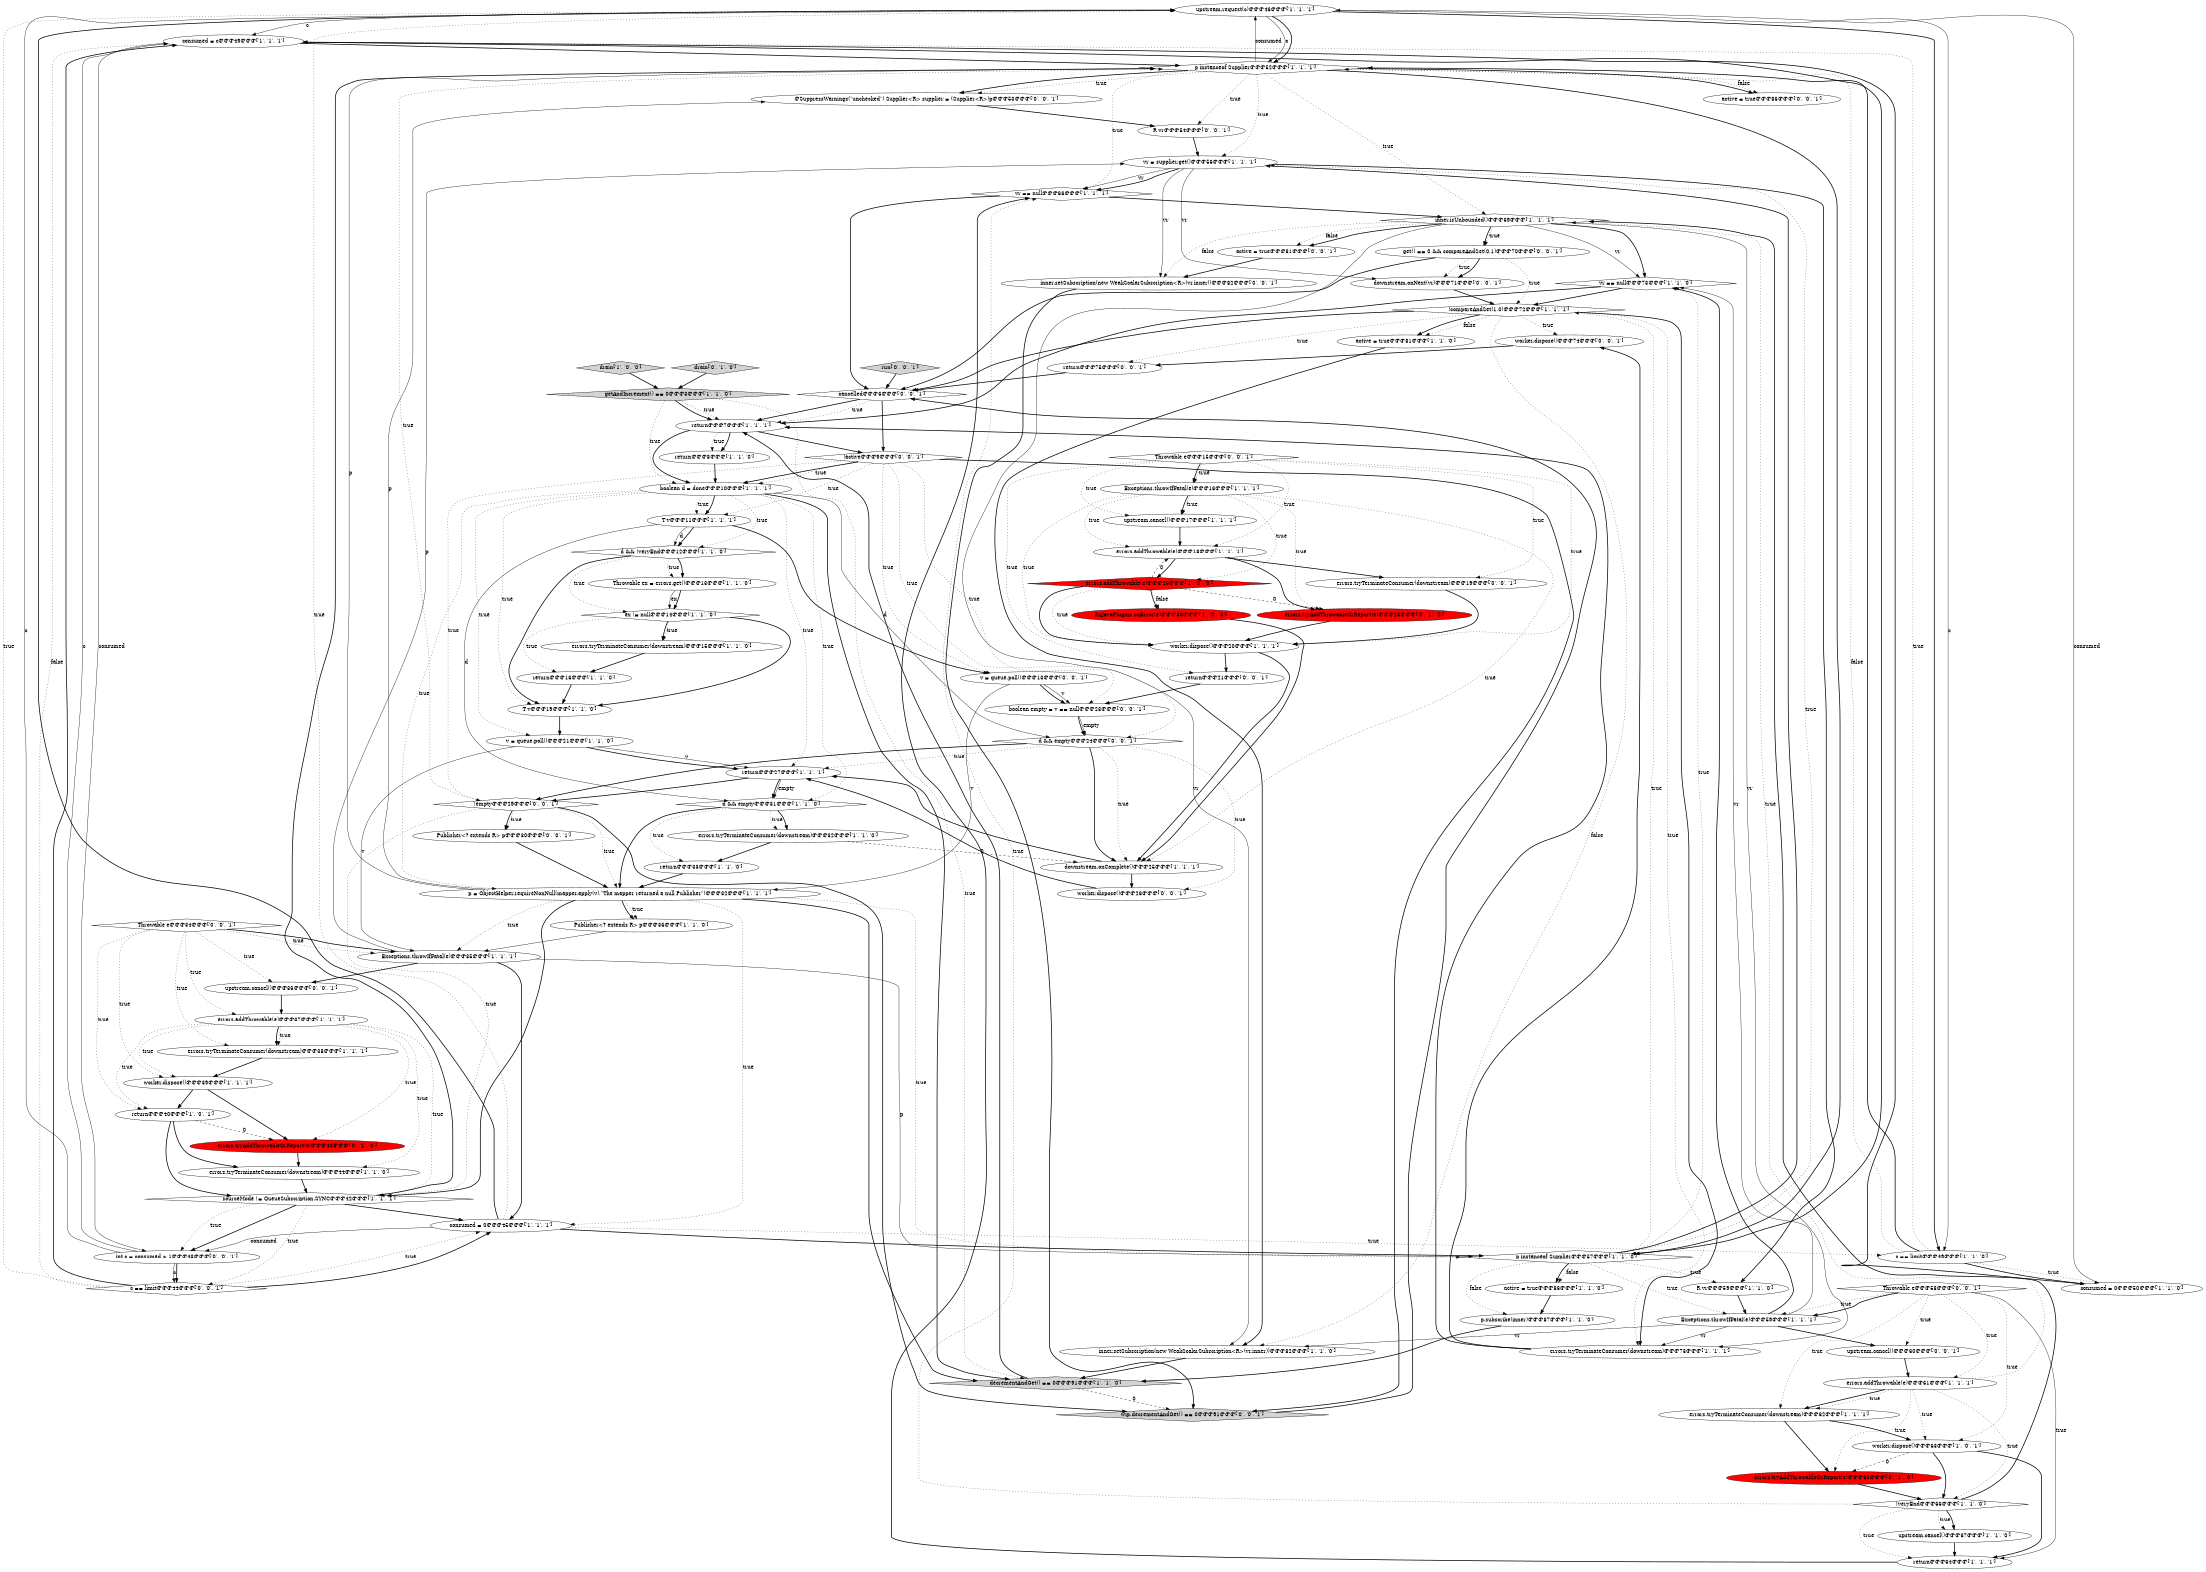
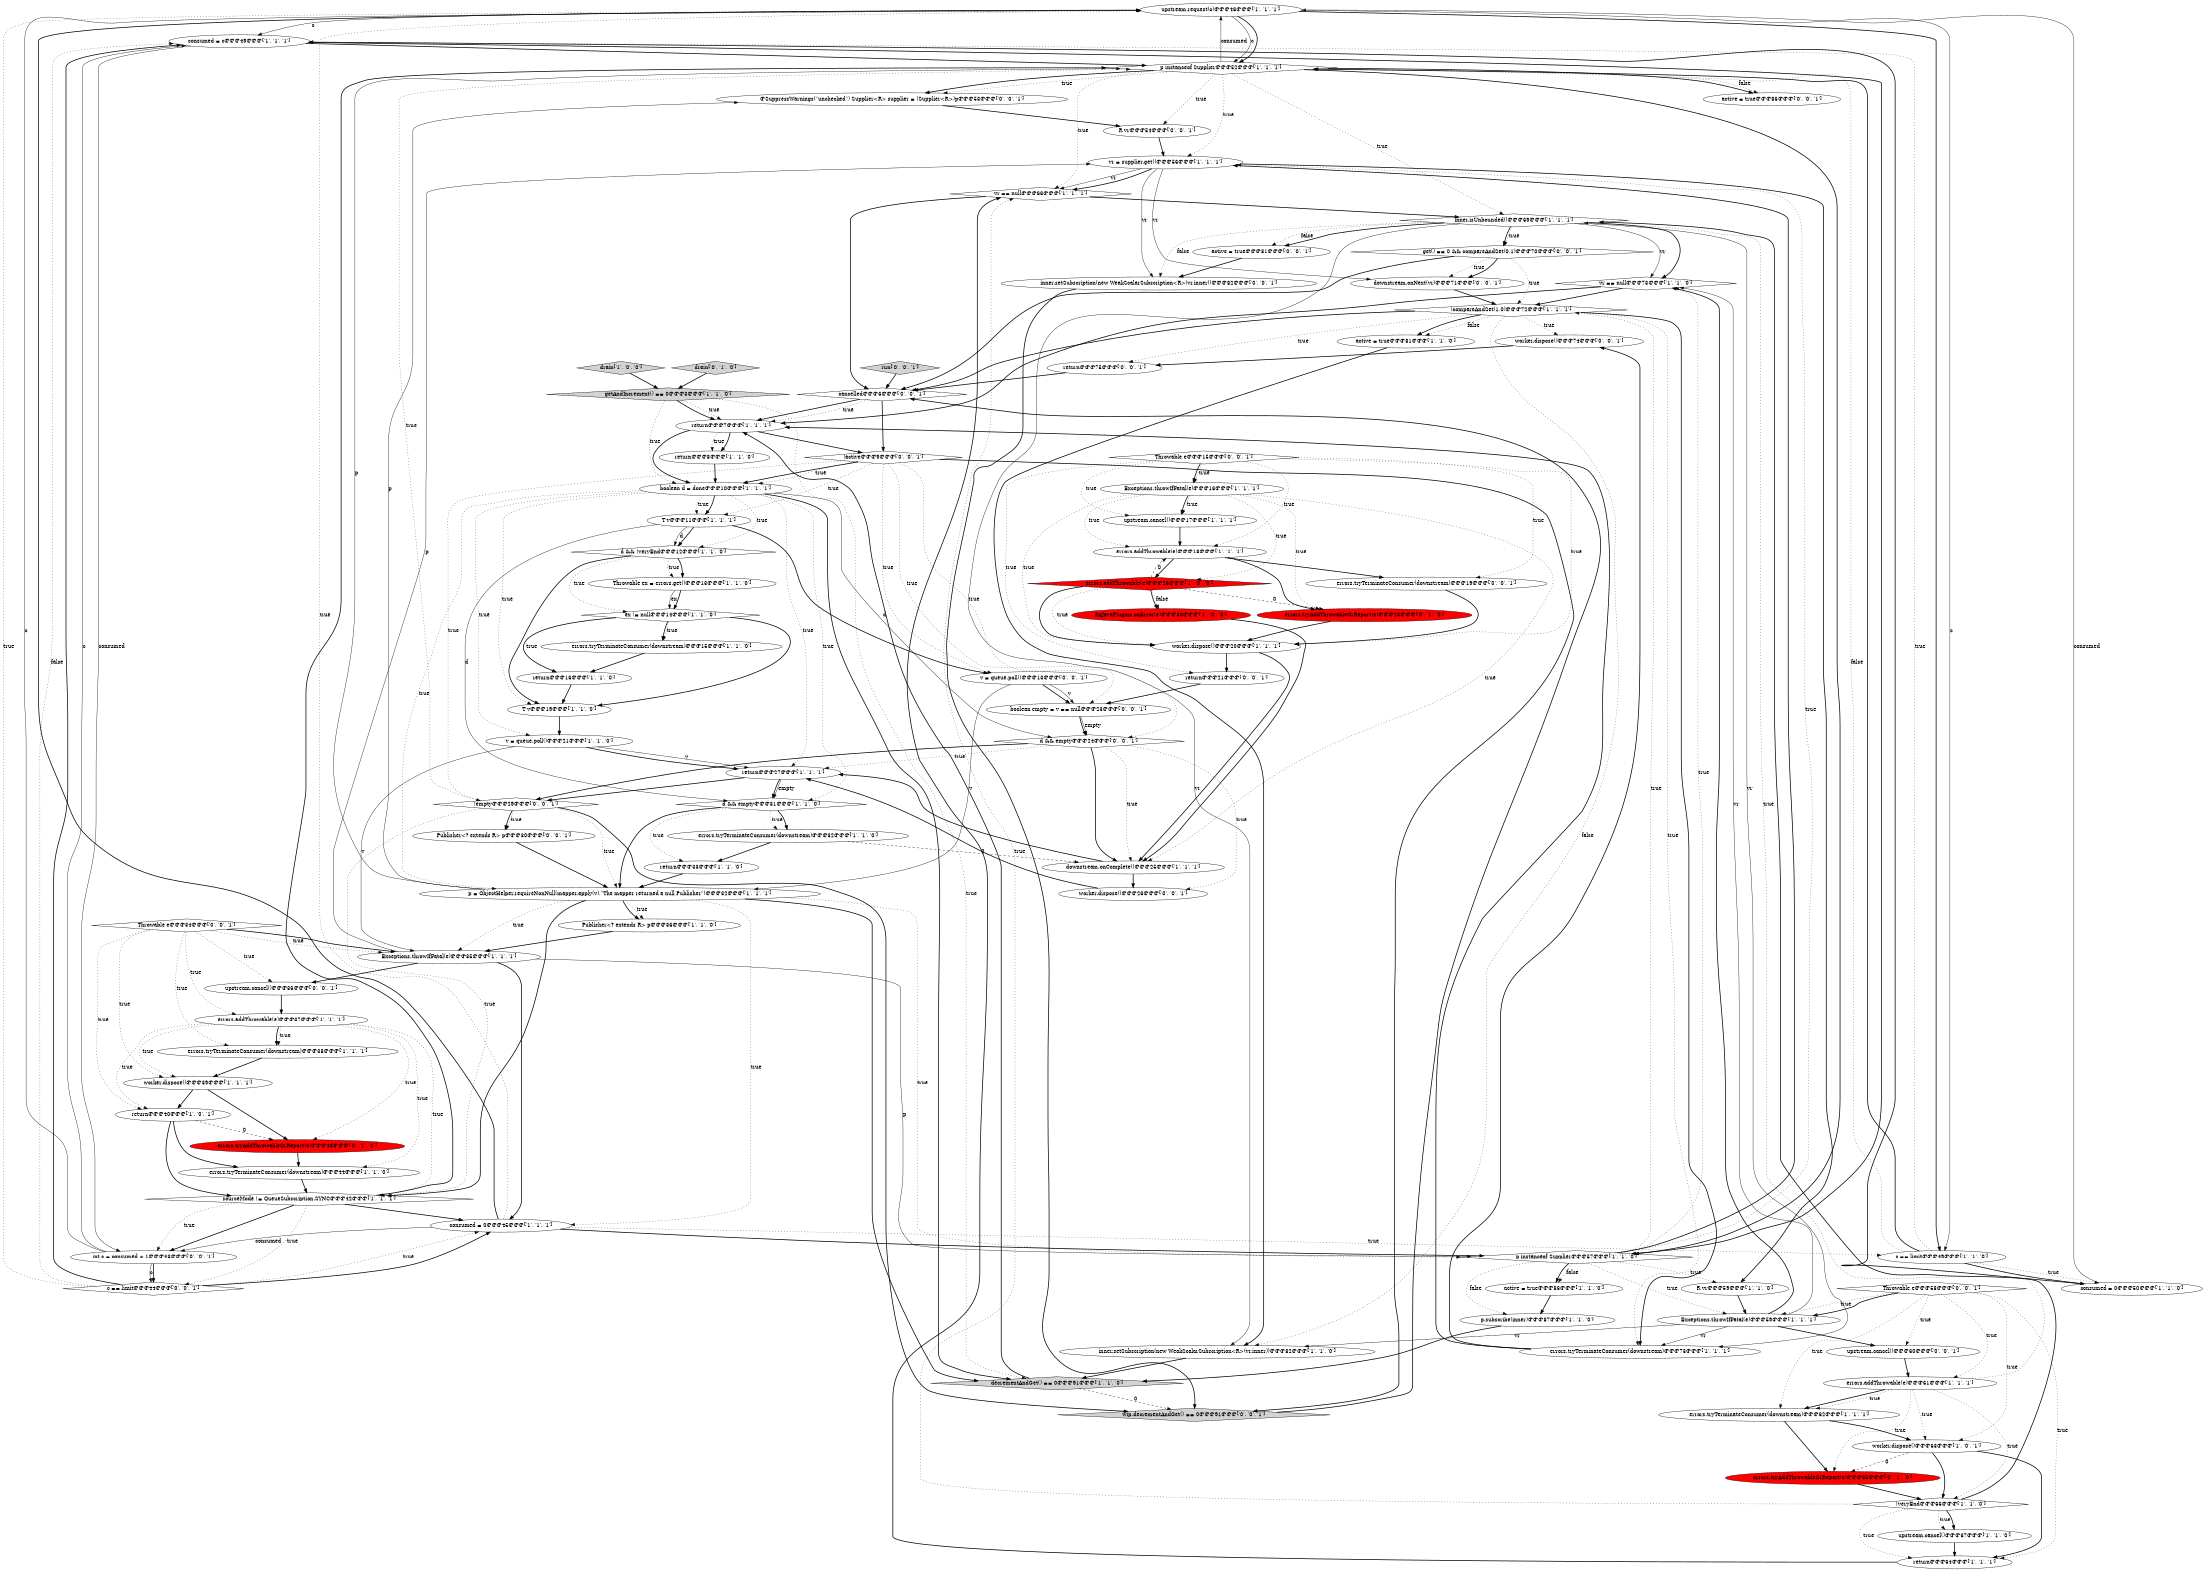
(1483, 252) -> (1502, 252)
(547, 629) -> (547, 629)
(547, 941) -> (551, 941)
(2056, 1422) -> (2058, 1422)
